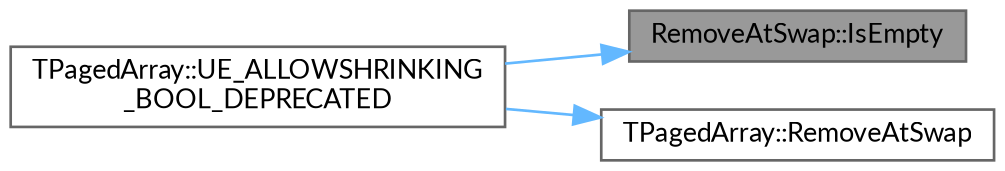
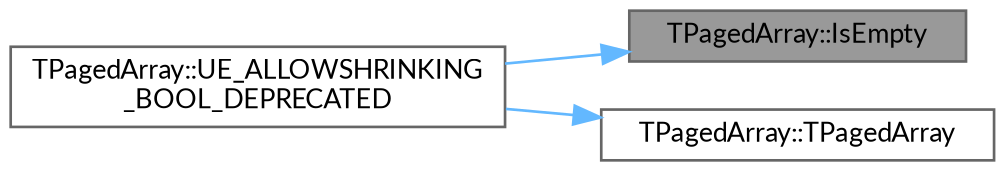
(798, 36) -> (798, 36)
(798, 135) -> (798, 135)
